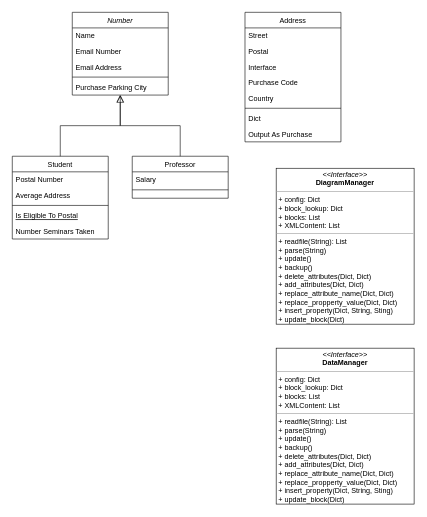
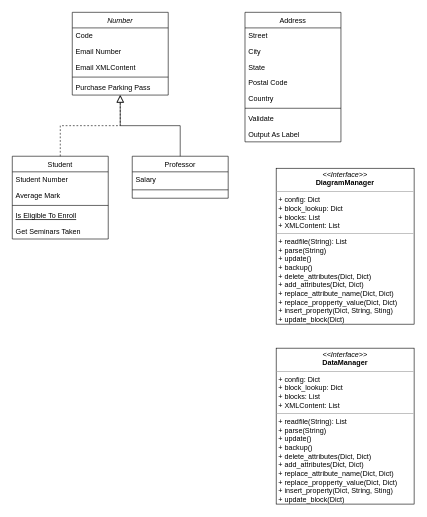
(84, 36) -> (84, 36)
(260, 52) -> (256, 52)
(99, 67) -> (105, 67)
(267, 67) -> (258, 67)
(274, 83) -> (269, 83)
(114, 88) -> (115, 88)
(120, 99) -> (121, 126)
(256, 119) -> (263, 119)
(75, 126) -> (75, 126)
(283, 134) -> (276, 134)
(40, 180) -> (43, 180)
(45, 196) -> (39, 196)
(50, 216) -> (50, 216)
(55, 232) -> (49, 232)
